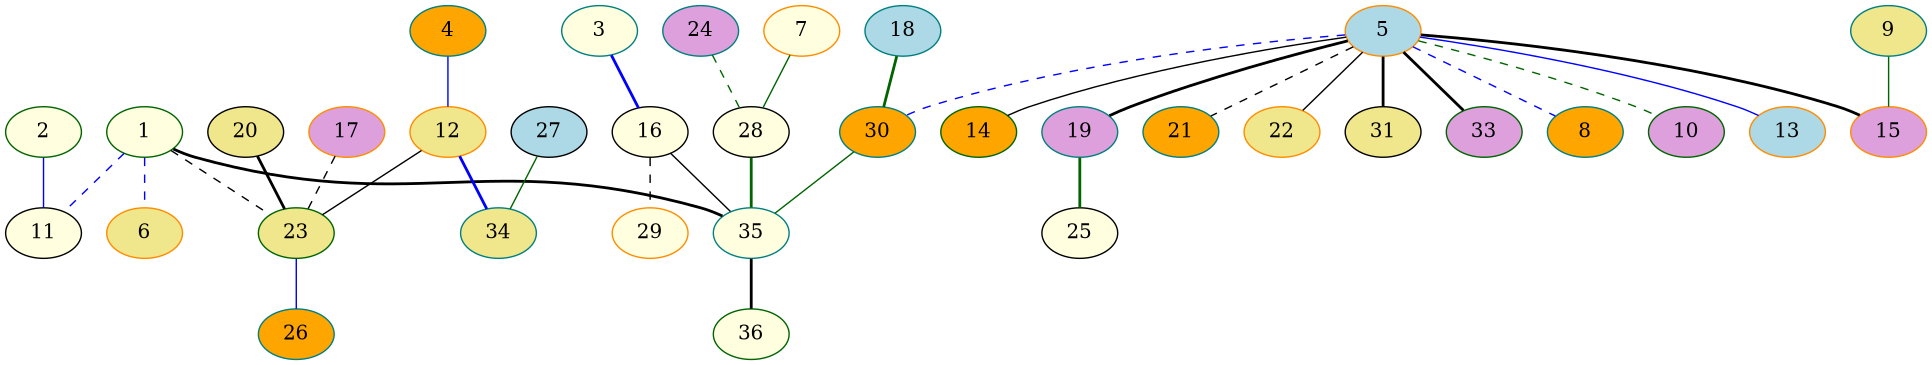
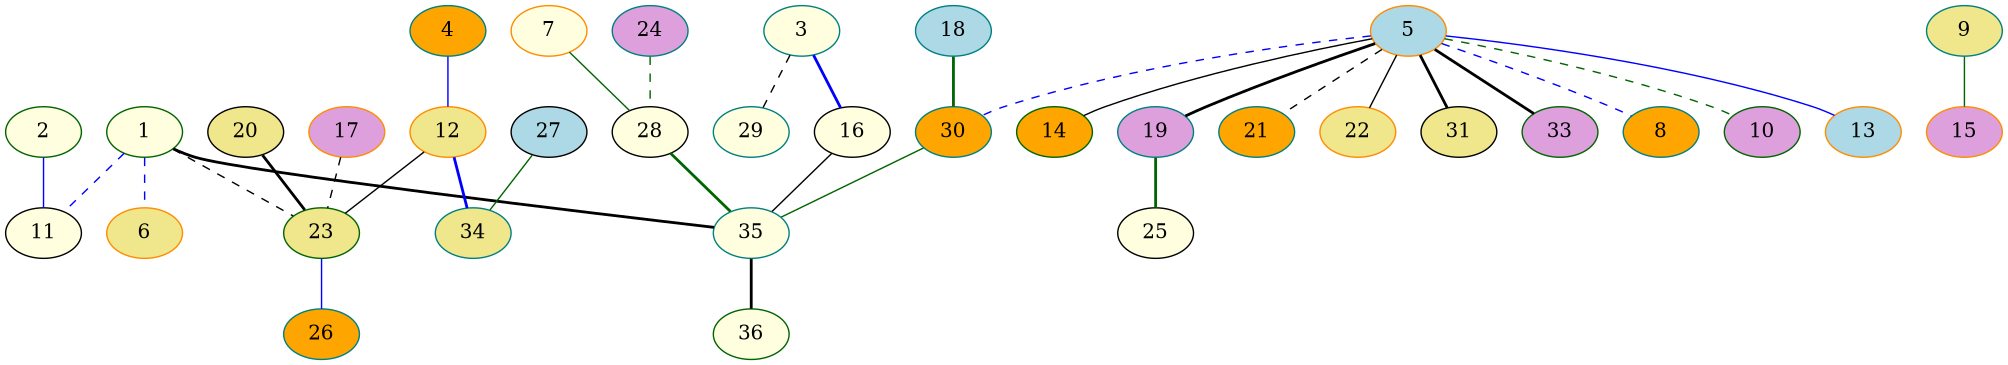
(1643, 62) -> none
(650, 183) -> (776, 82)
(650, 233) -> (751, 132)
